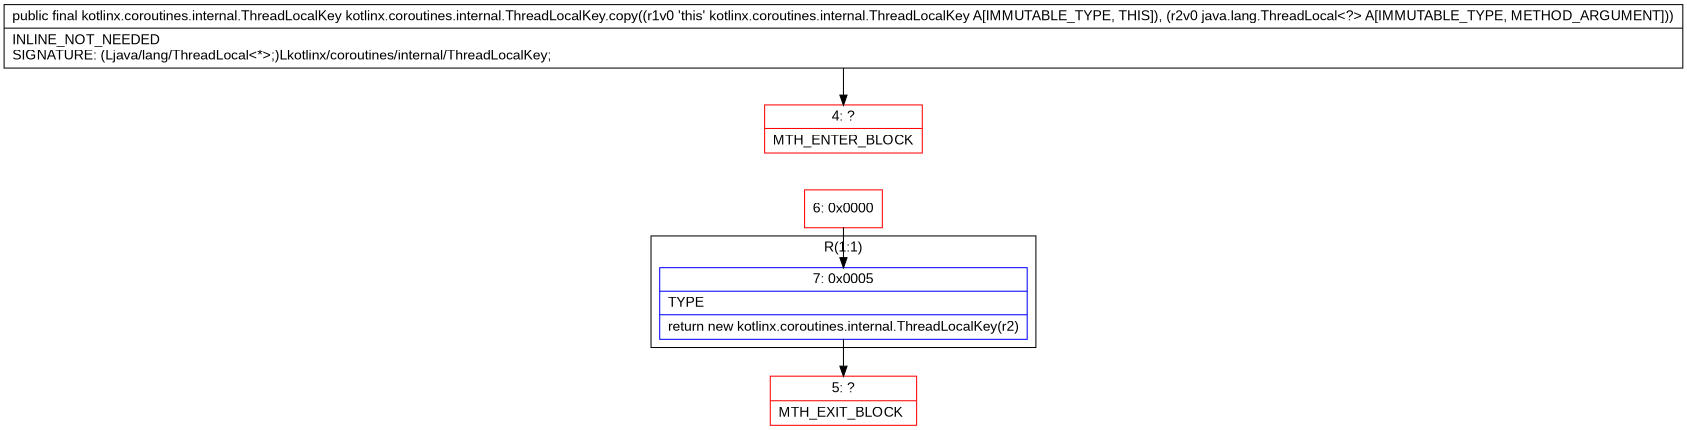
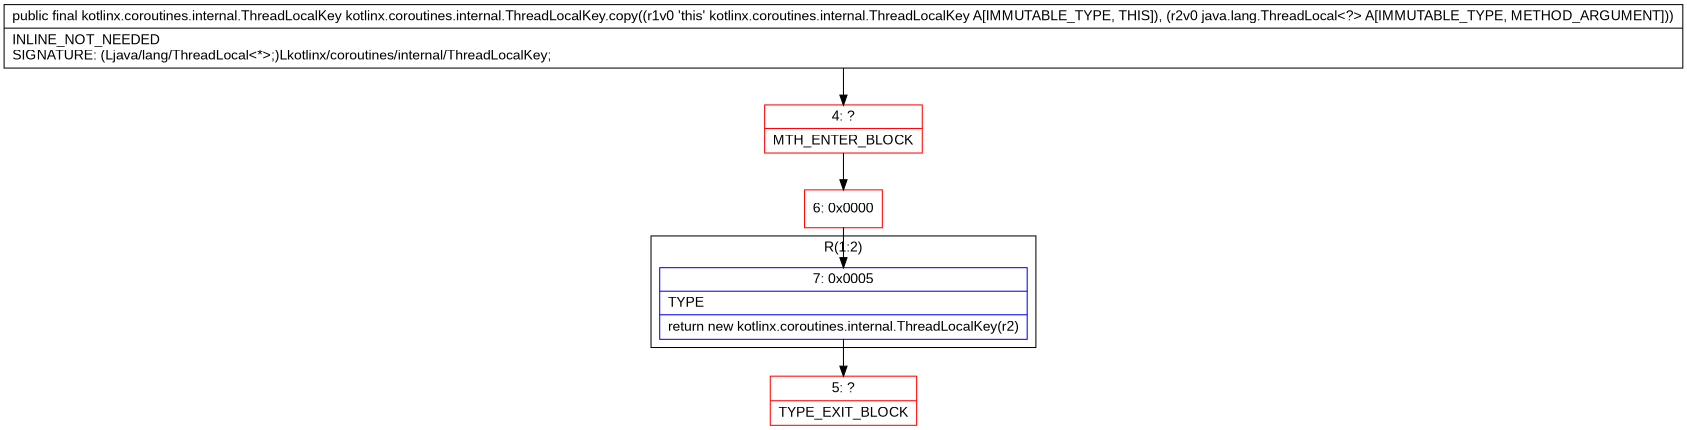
none -> (843, 166)
(843, 248) -> (843, 248)
(841, 413) -> (843, 413)
